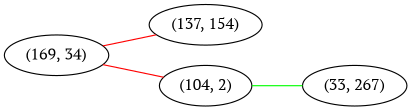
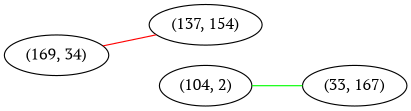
(133, 71) -> none
(355, 86) -> (355, 86)
